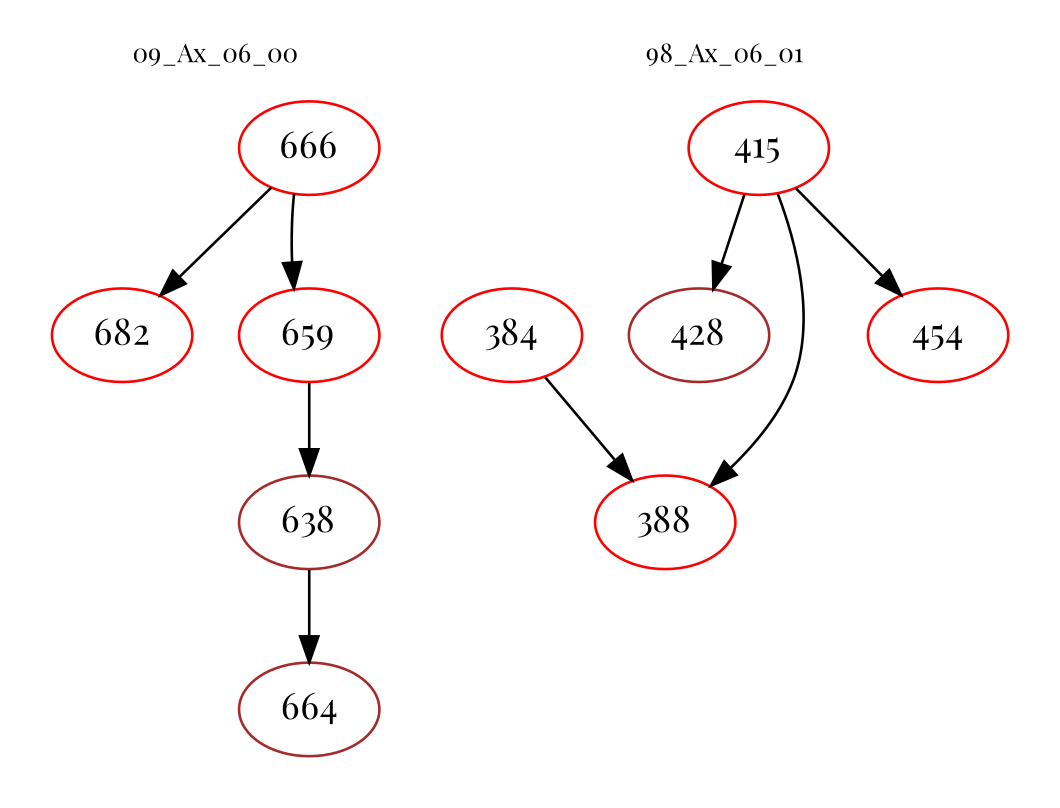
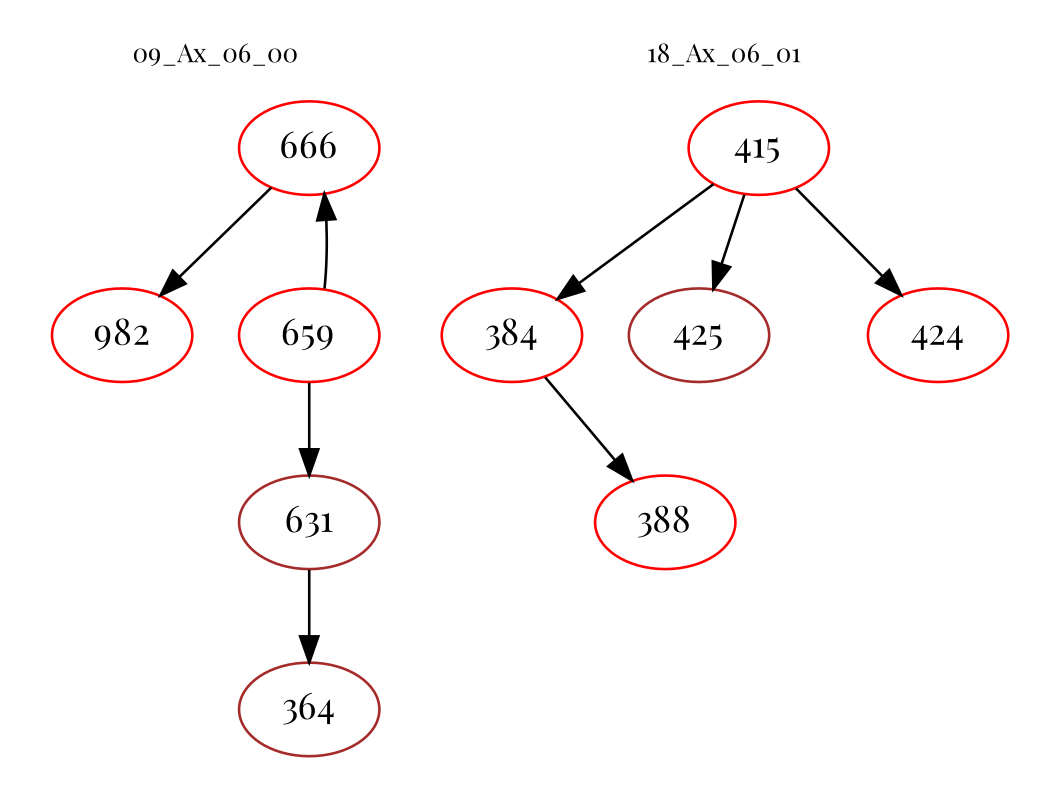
(725, 56) -> (725, 56)
(292, 228) -> (327, 255)
(122, 335) -> (122, 335)
(699, 335) -> (699, 335)
(938, 335) -> (938, 335)
(802, 340) -> (646, 234)
(309, 522) -> (309, 522)
(309, 709) -> (309, 709)
